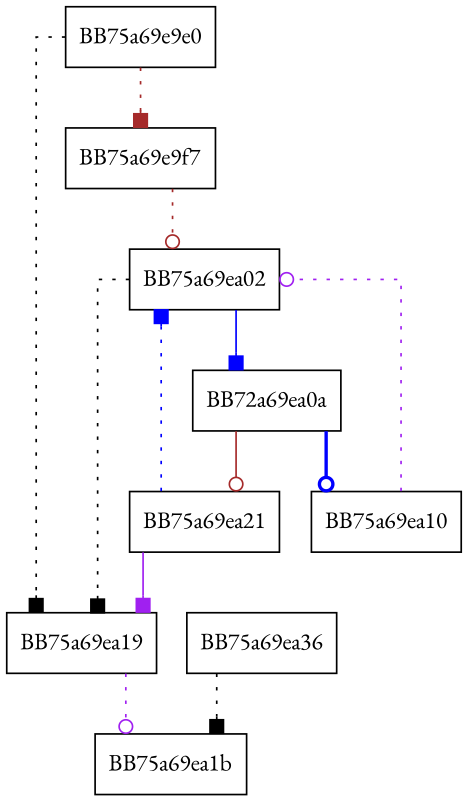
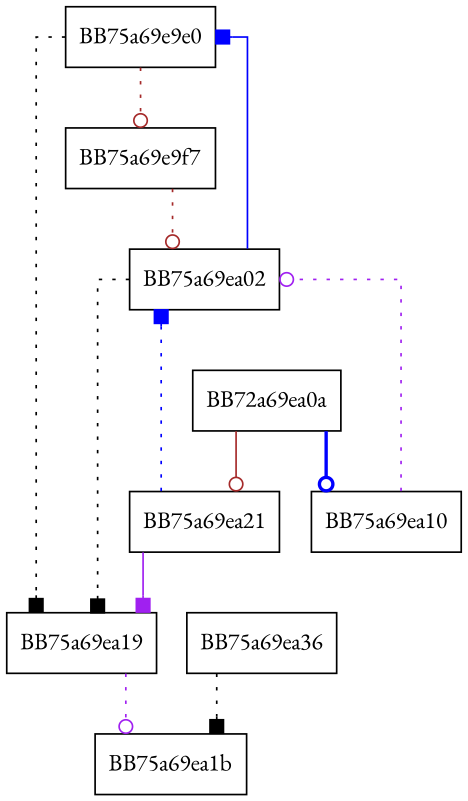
(141, 91) -> (141, 91)
(236, 331) -> (247, 136)
